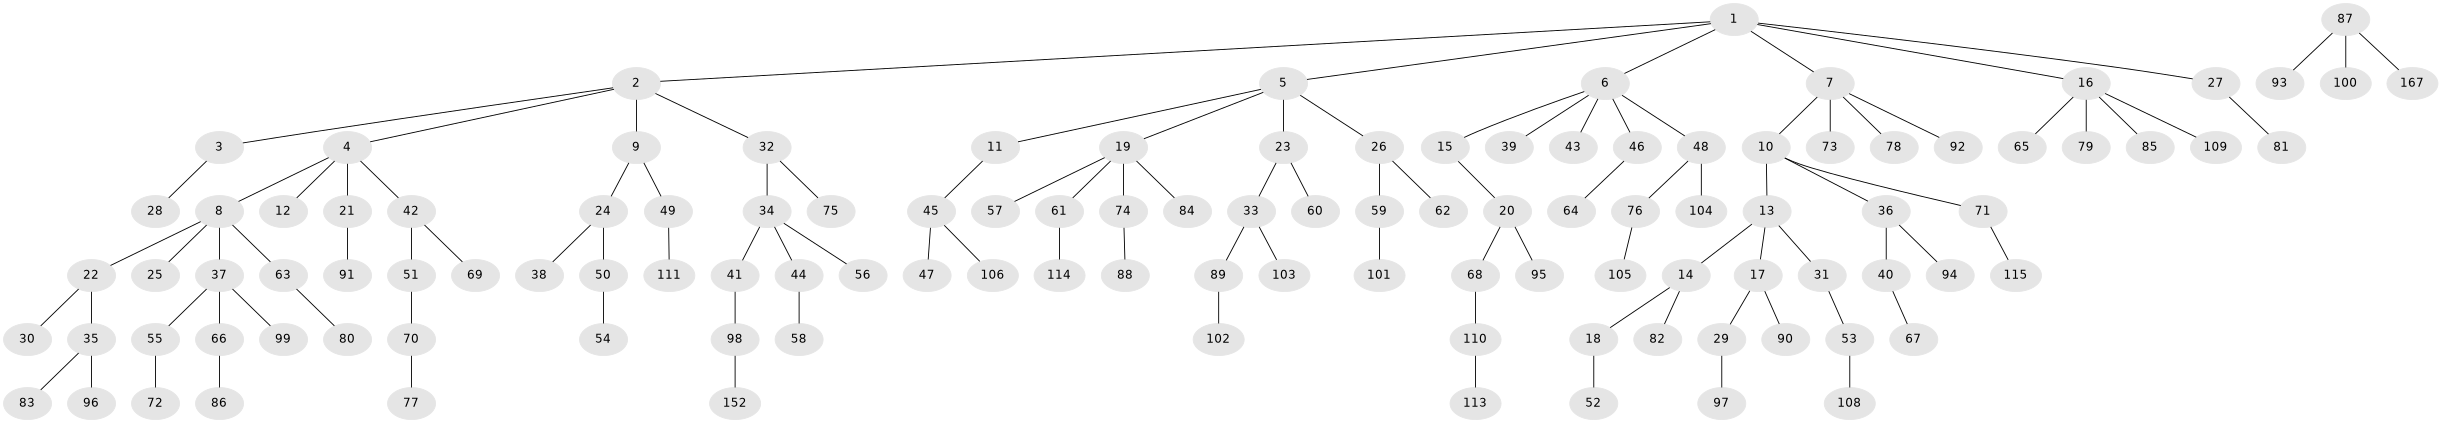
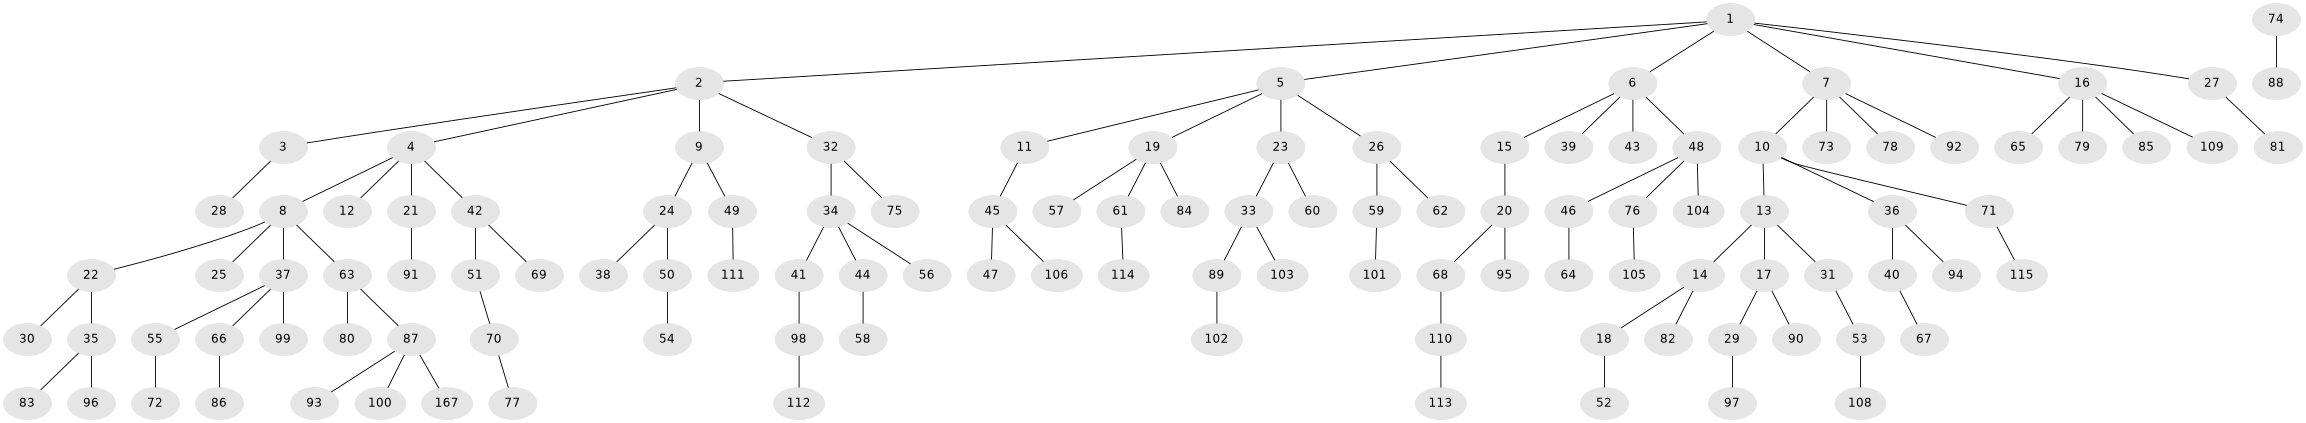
(1621, 116) -> (1633, 180)
(1124, 180) -> none
none -> (379, 307)
(735, 404) -> (799, 404)
